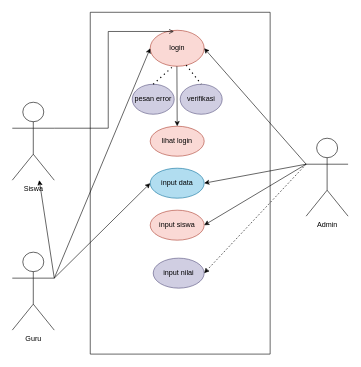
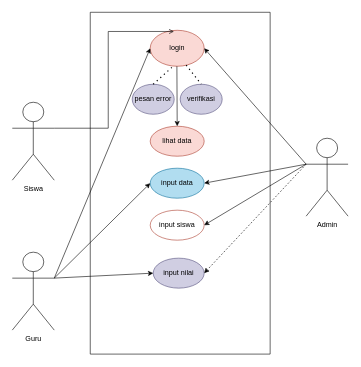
(177, 141) -> (177, 141)
(177, 225) -> (177, 225)
(47, 230) -> (66, 278)
